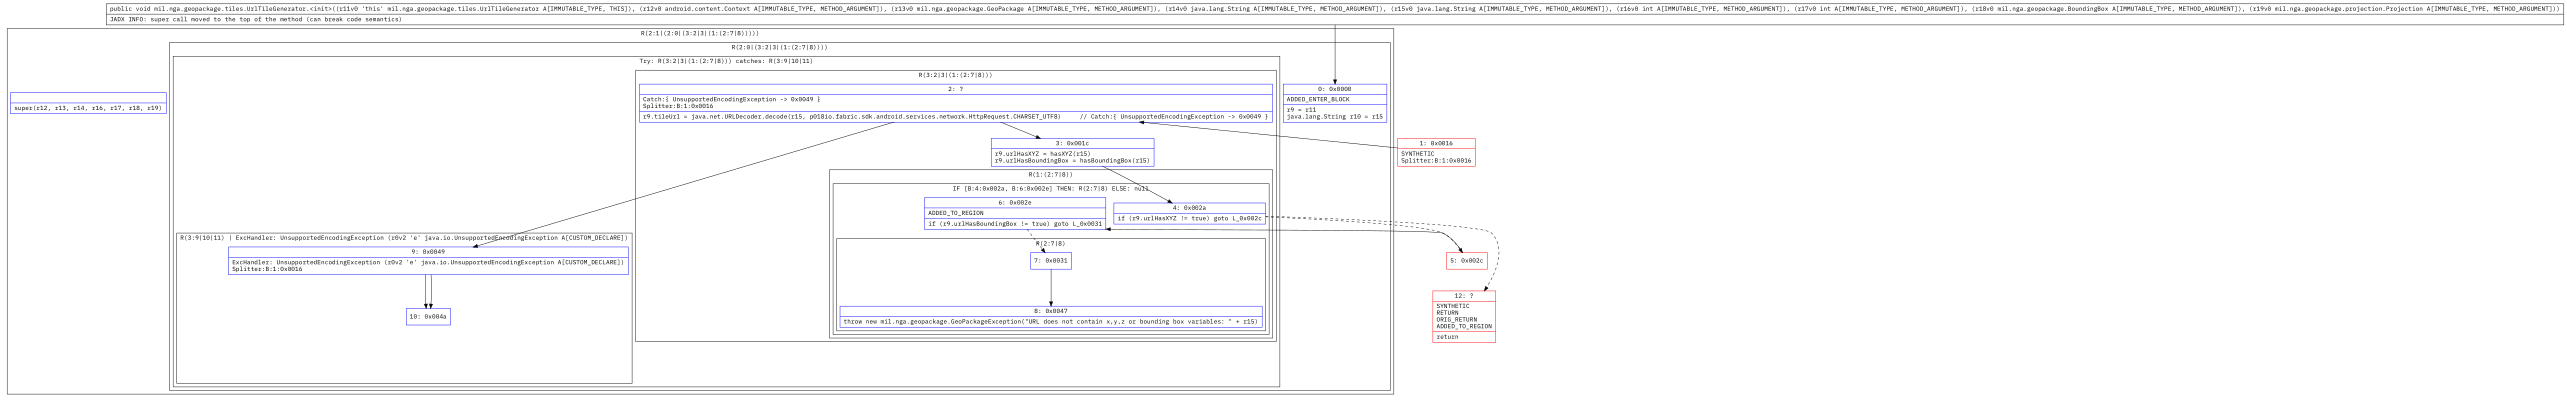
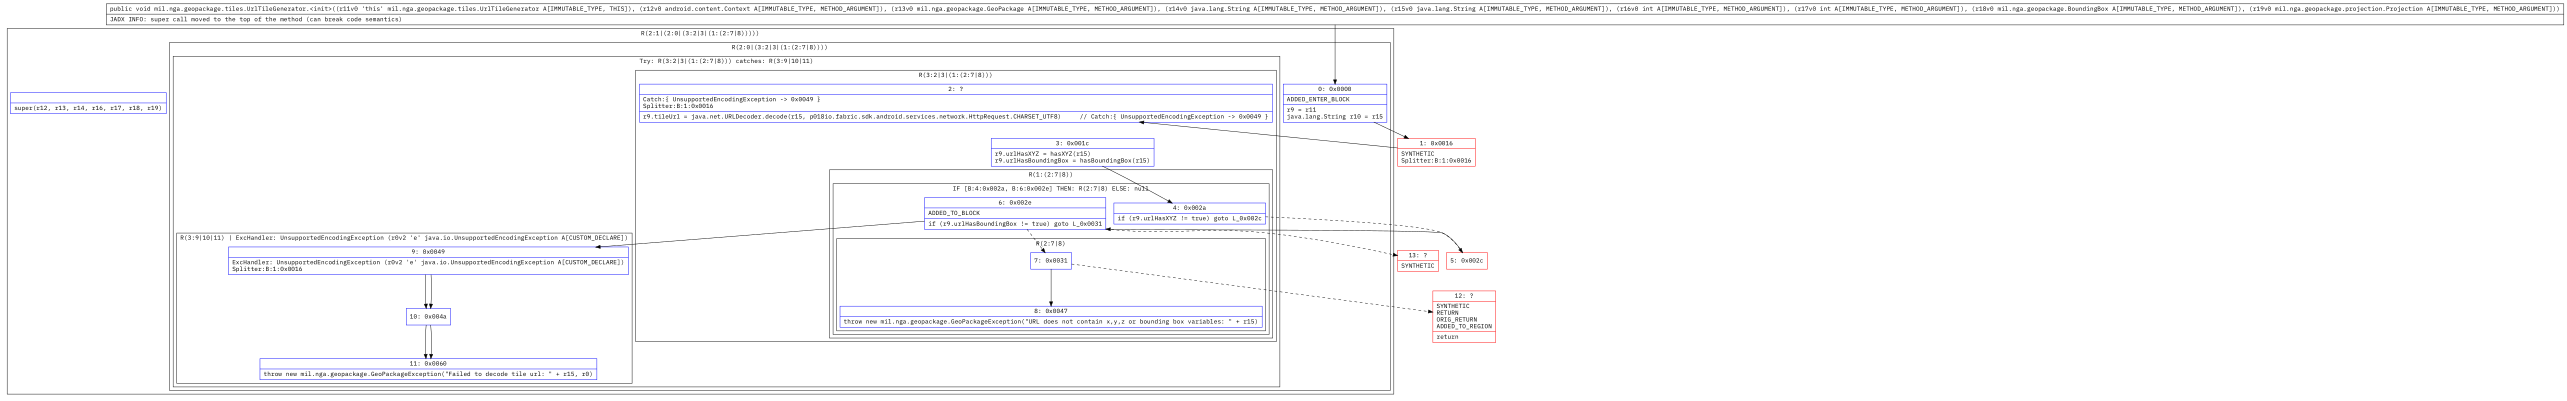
none -> (1387, 128)
(1018, 129) -> none
(686, 184) -> (762, 234)
(956, 213) -> (954, 213)
(1408, 223) -> (1250, 288)
none -> (1418, 261)
none -> (428, 369)
